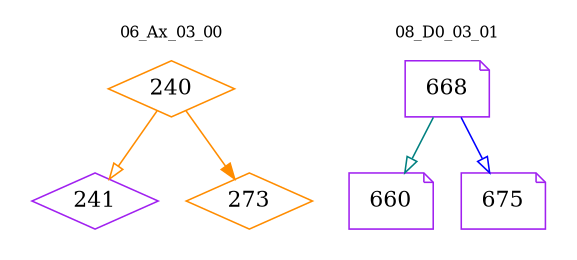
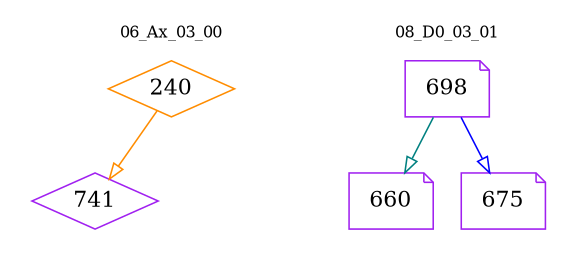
(447, 89) -> (447, 89)
(95, 201) -> (95, 201)
(249, 201) -> none
